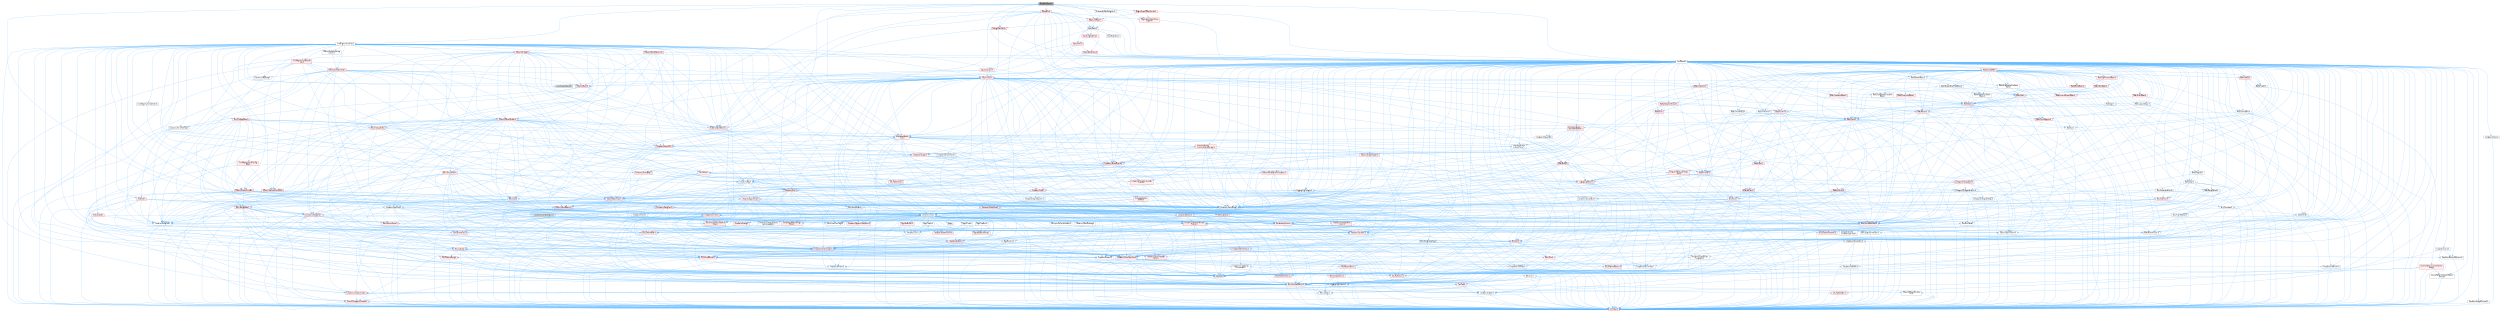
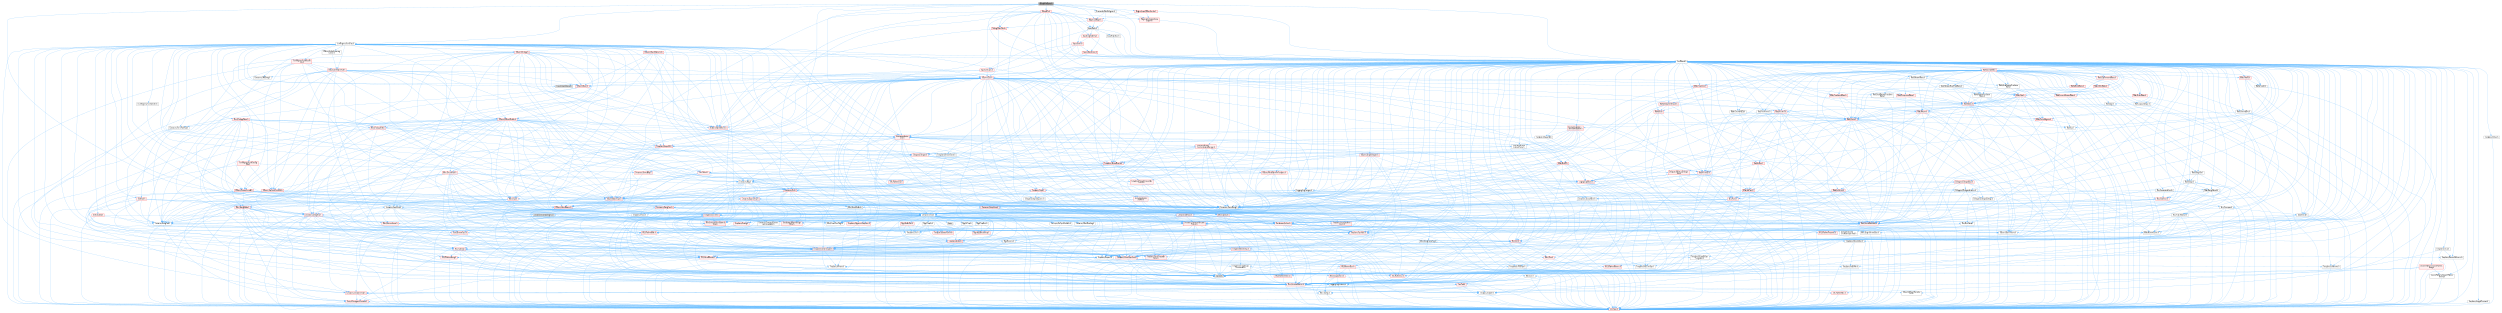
(933, 236) -> (933, 236)
